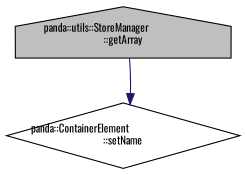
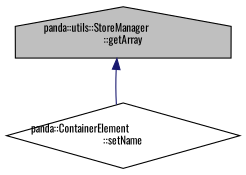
(130, 76) -> (116, 87)
